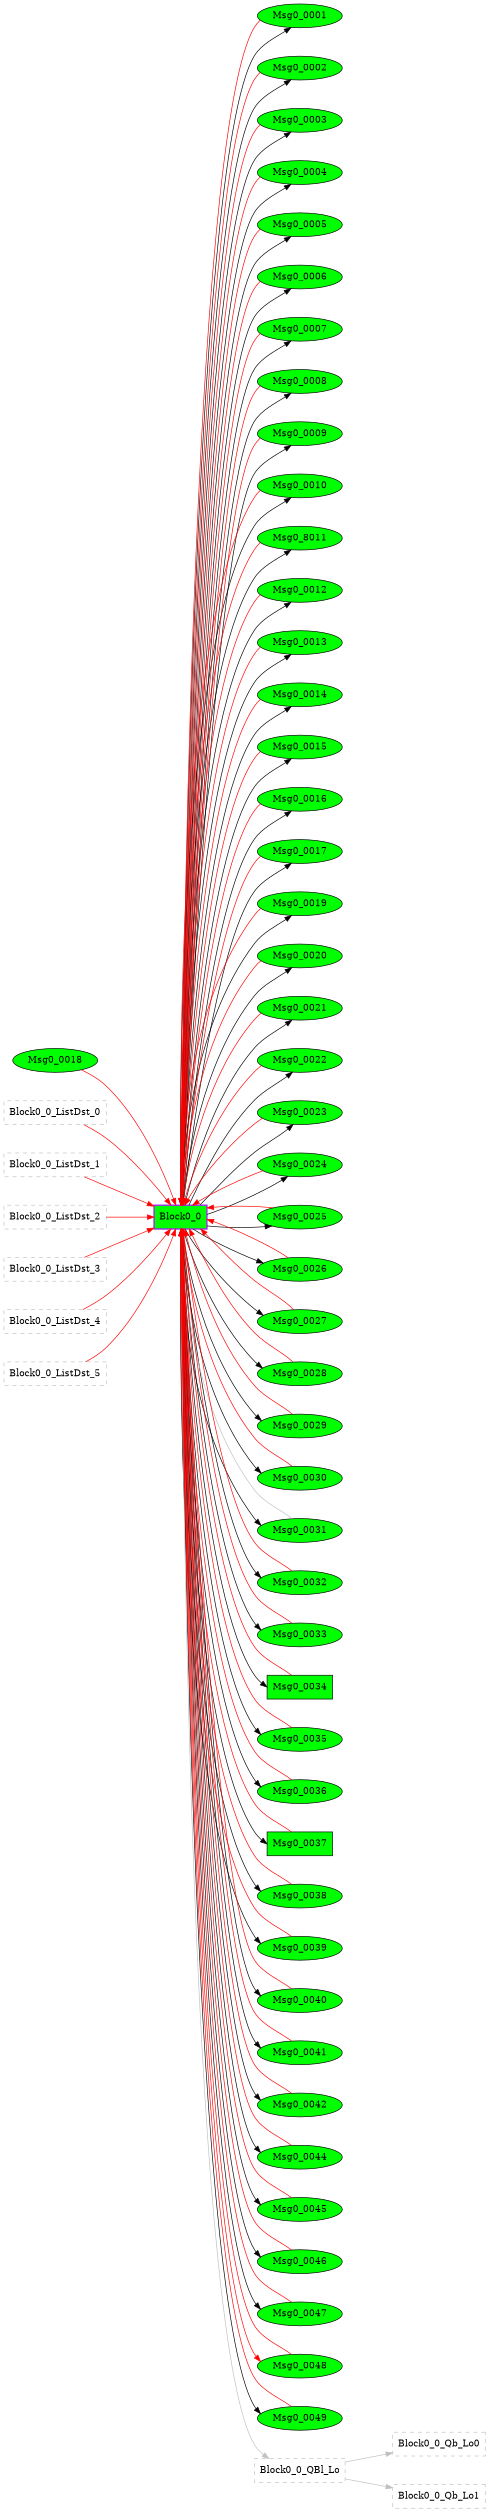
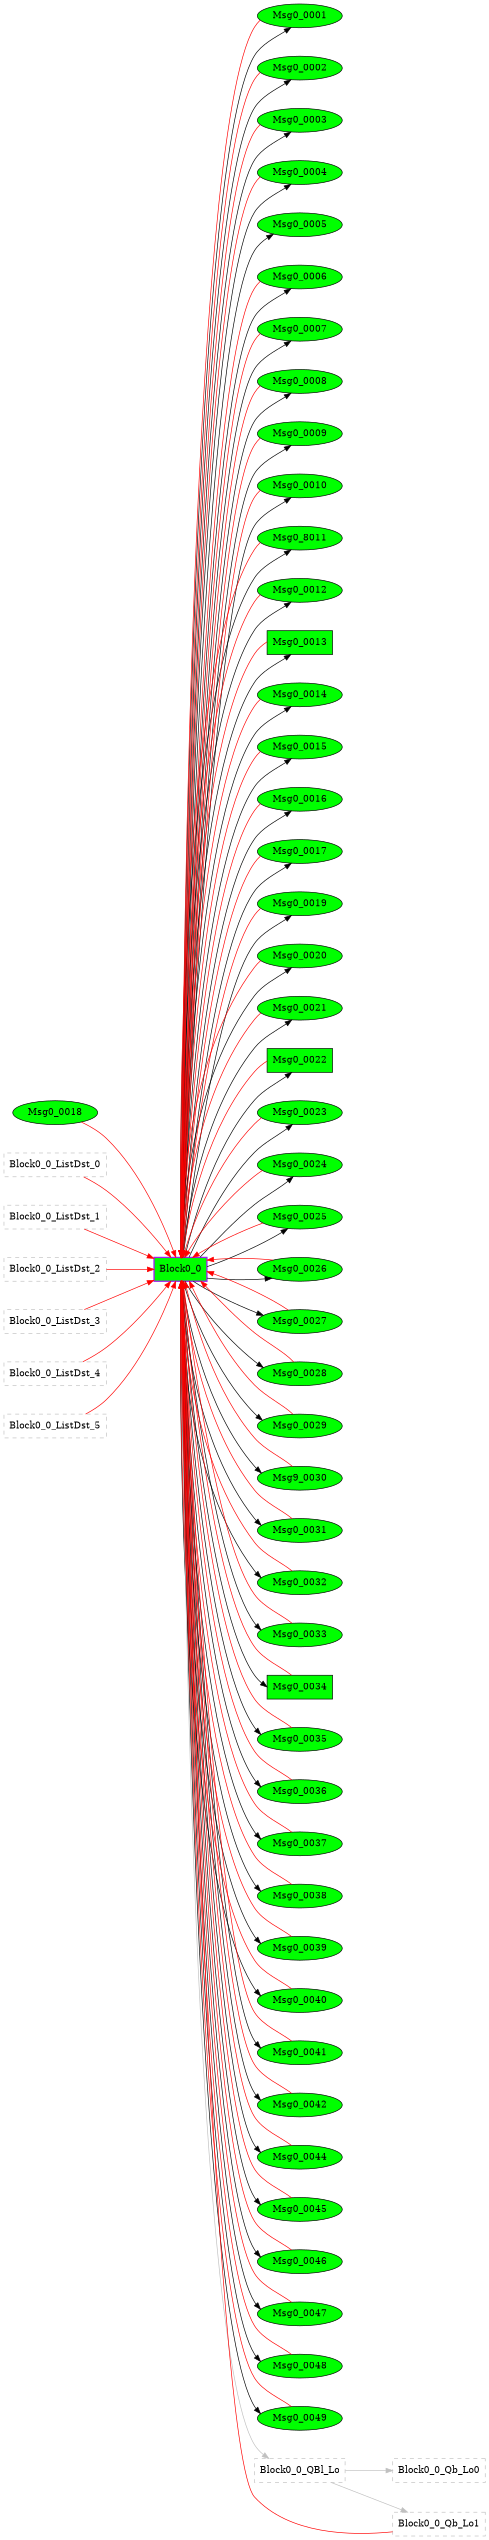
(300, 643) -> (300, 643)
(199, 711) -> (205, 1968)
(300, 1060) -> (300, 1060)
(220, 1428) -> (214, 1416)
(300, 1478) -> (300, 1478)
(195, 1795) -> (196, 1821)
(300, 1844) -> (300, 1844)
